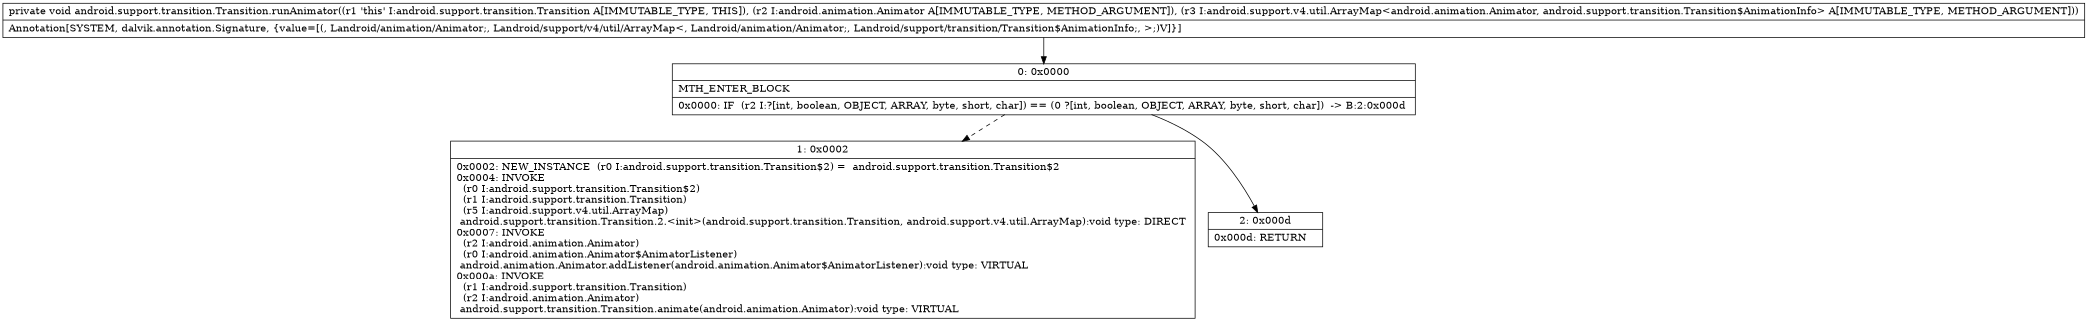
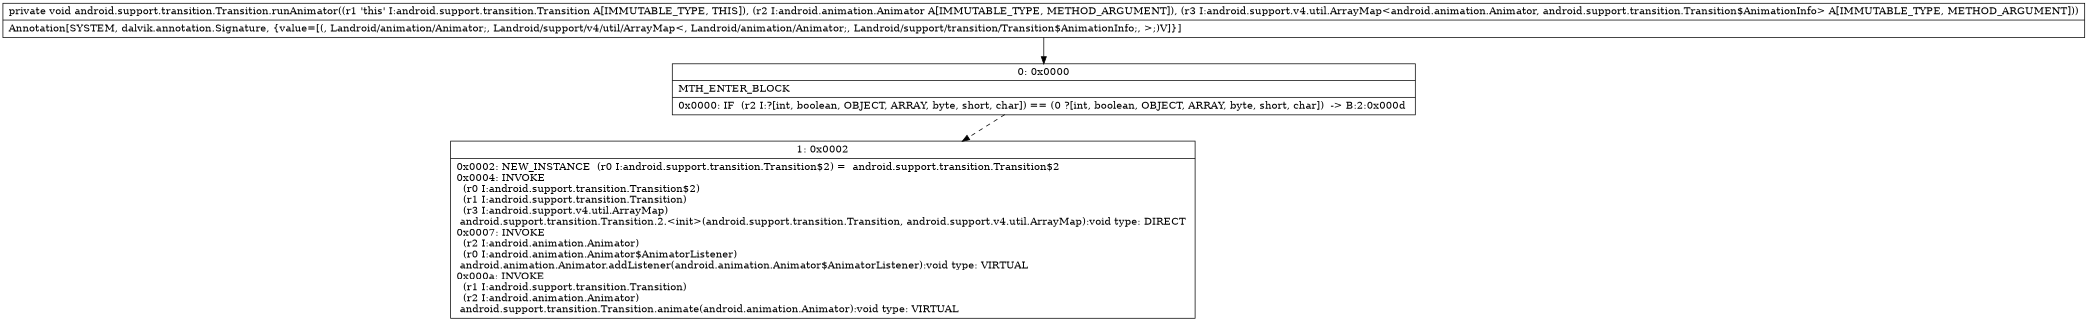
(563, 211) -> (563, 211)
(1265, 230) -> none
